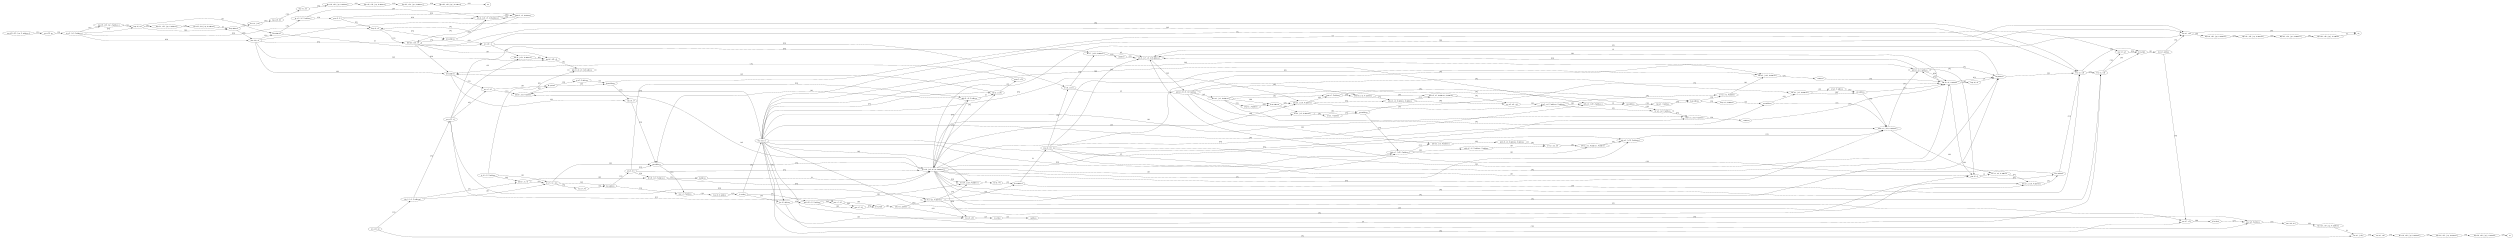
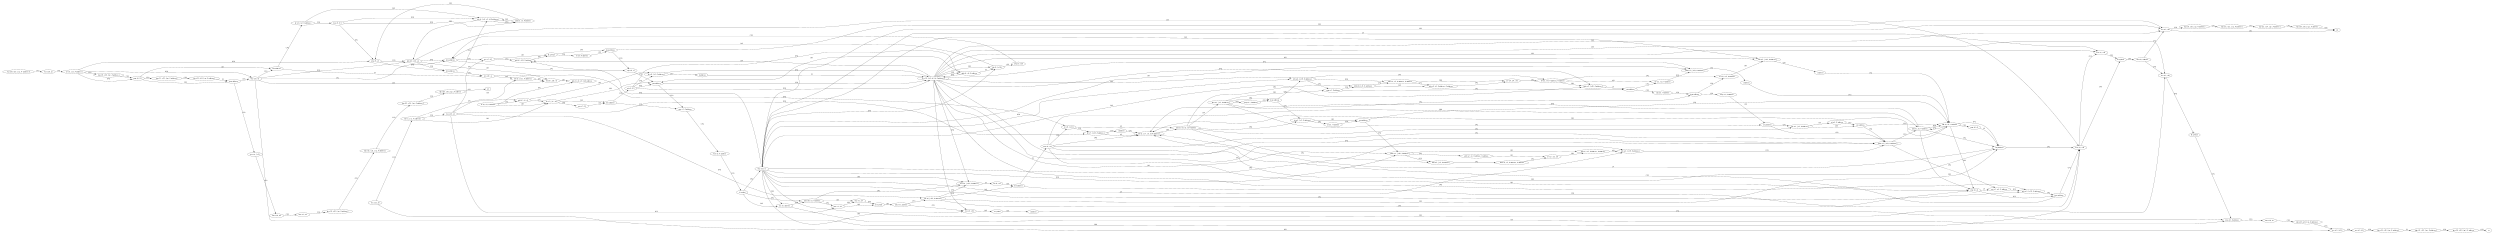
(2122, 52) -> none
